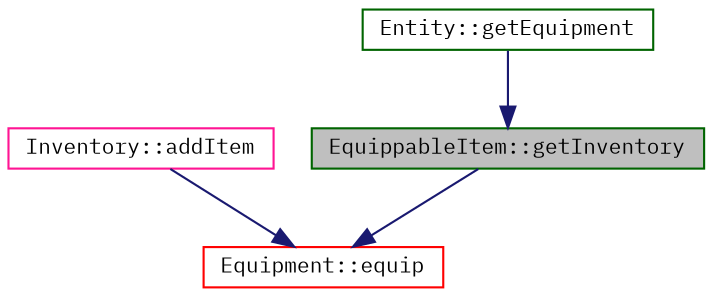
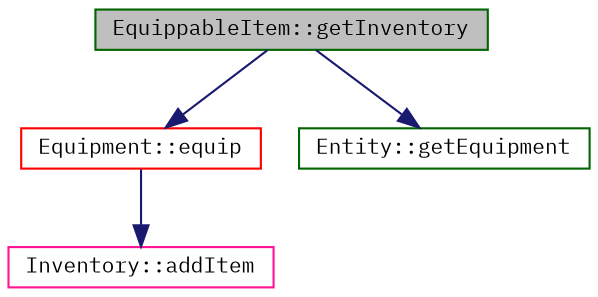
(508, 78) -> (359, 82)
(223, 202) -> (141, 197)
